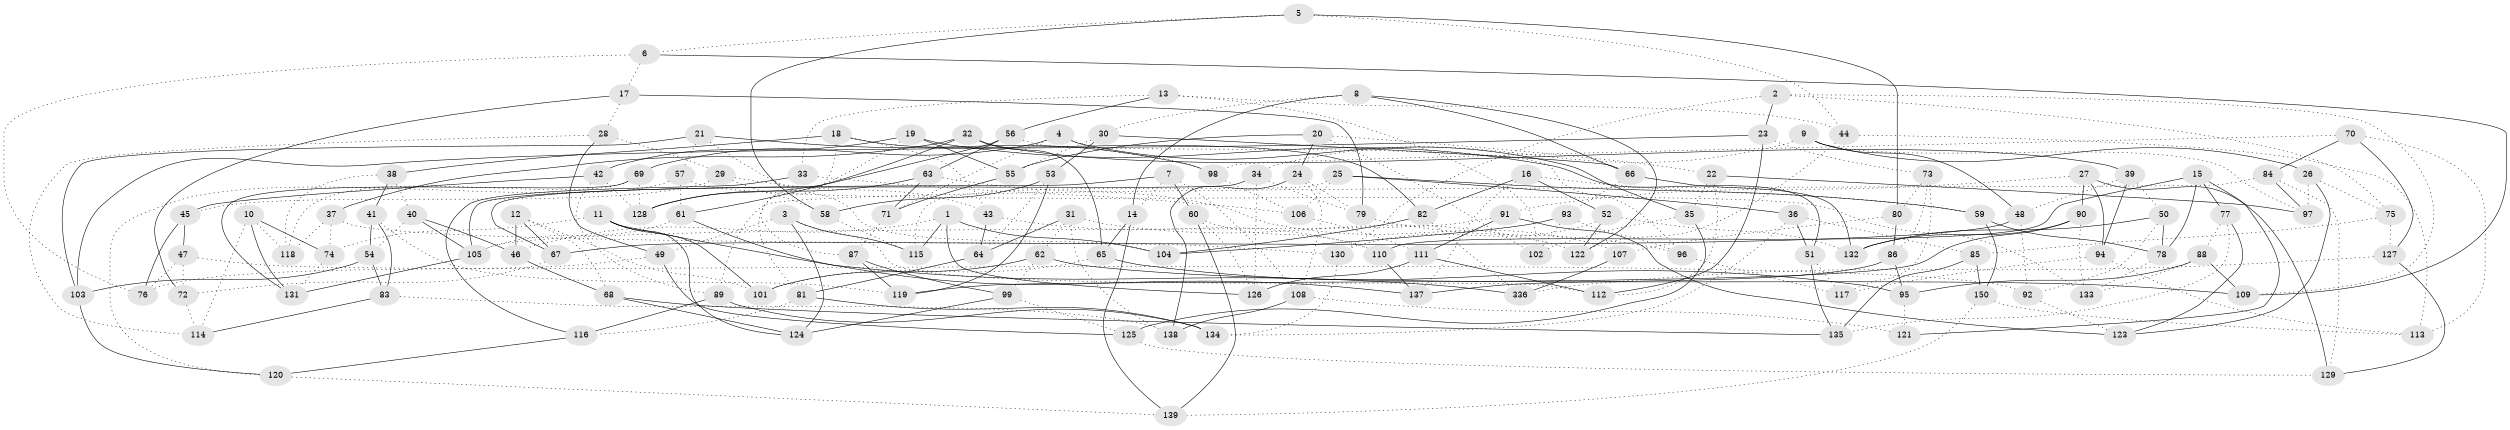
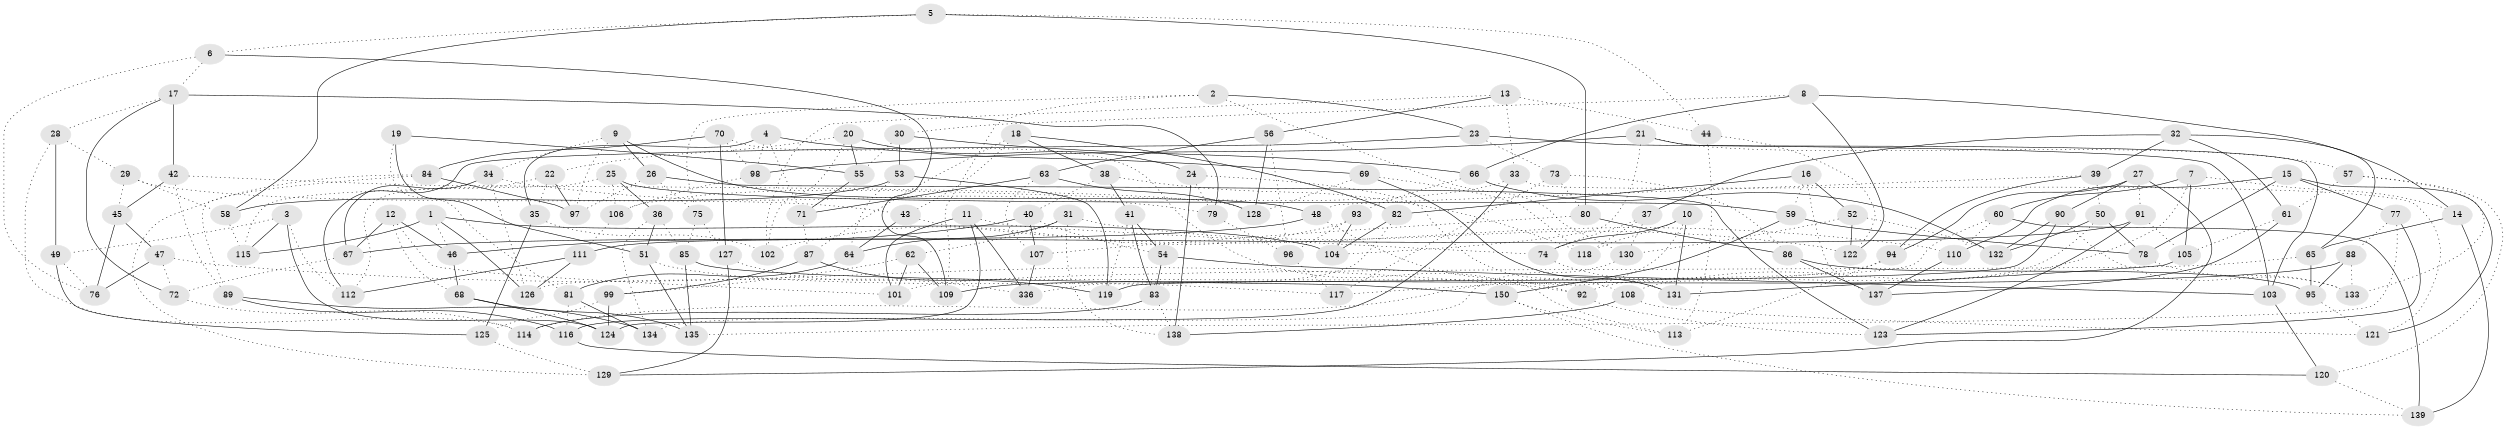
(753, 150) -> (174, 135)
none -> (2049, 187)
(450, 239) -> (1033, 235)
(163, 275) -> (125, 277)
